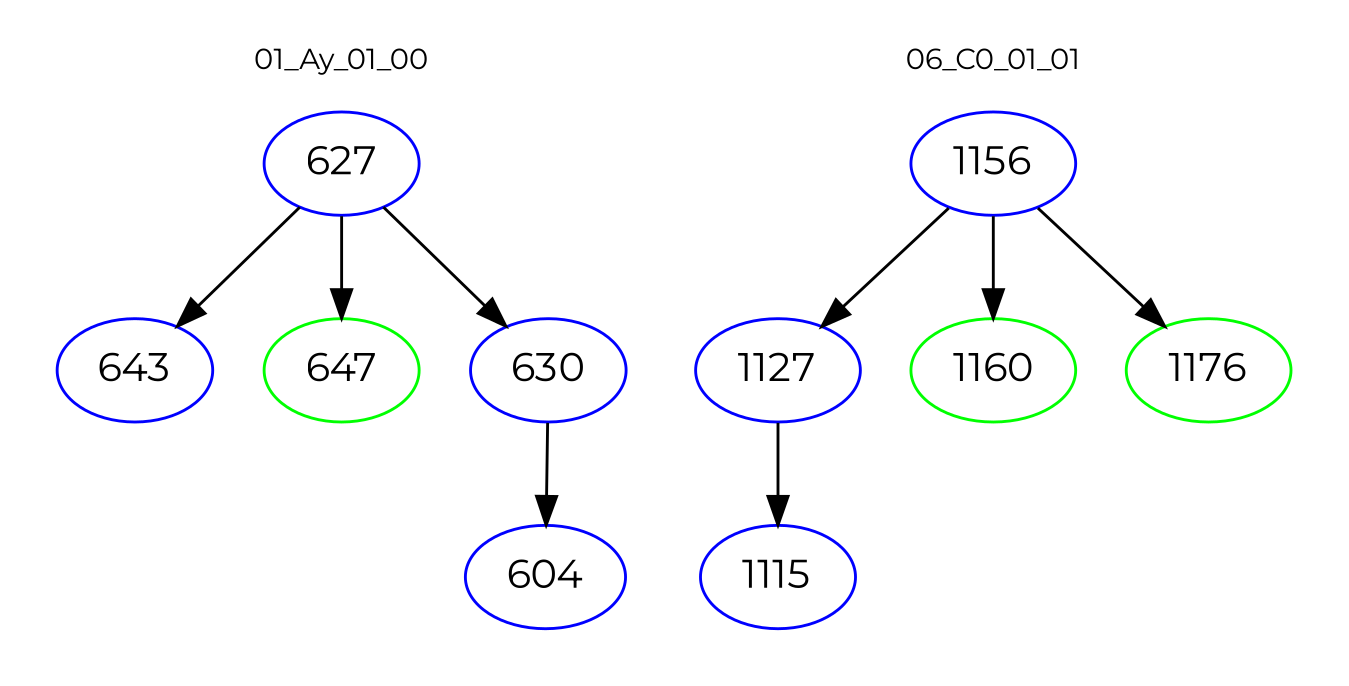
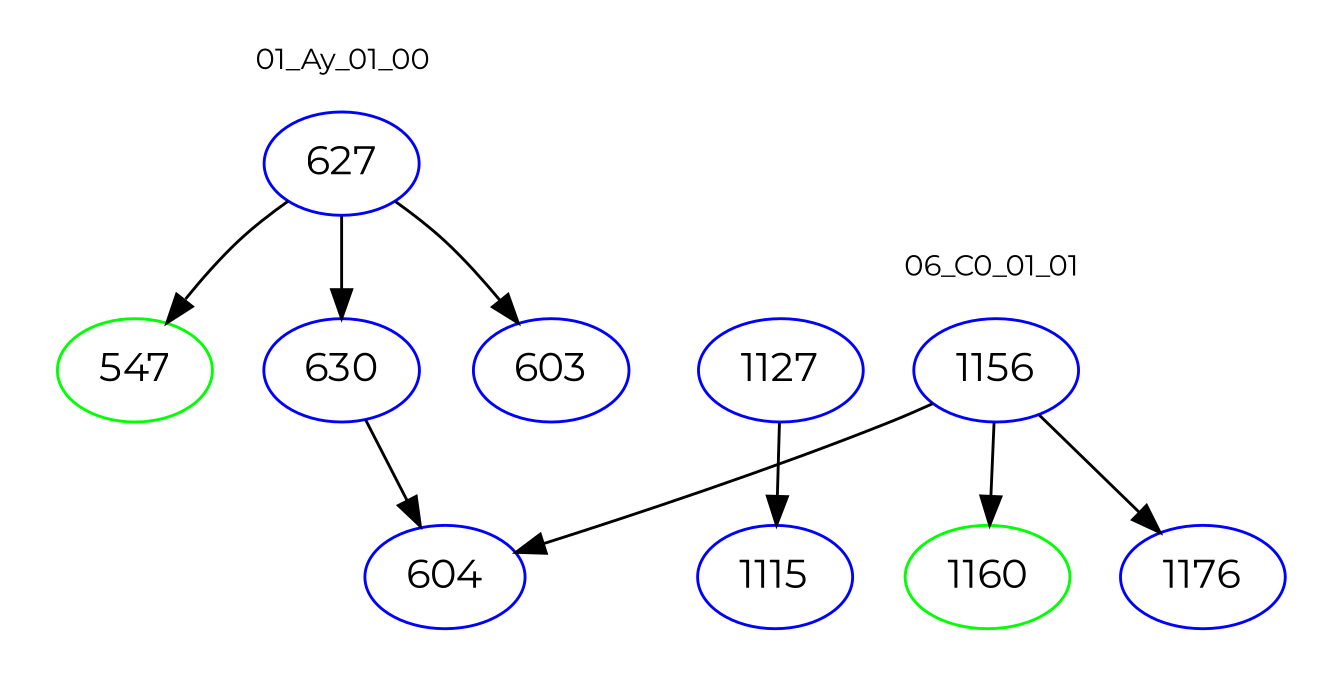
(896, 257) -> (740, 478)
(135, 370) -> (551, 370)
(342, 370) -> (135, 370)
(1209, 370) -> (1203, 577)
